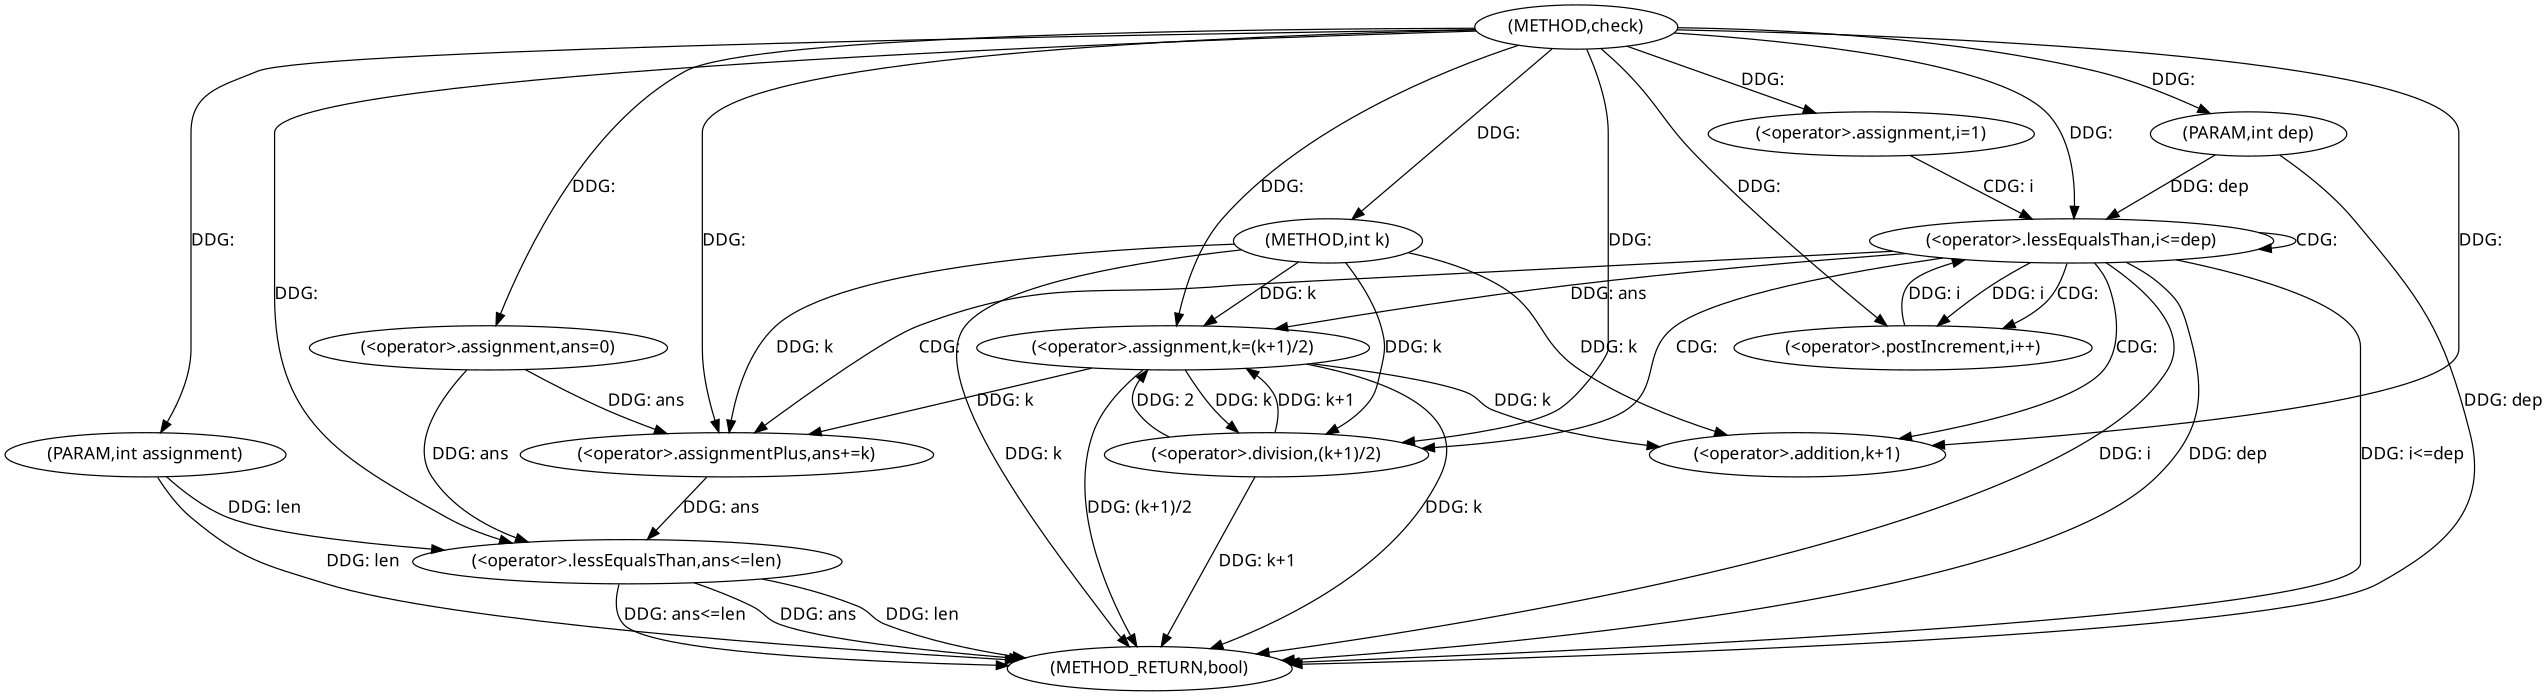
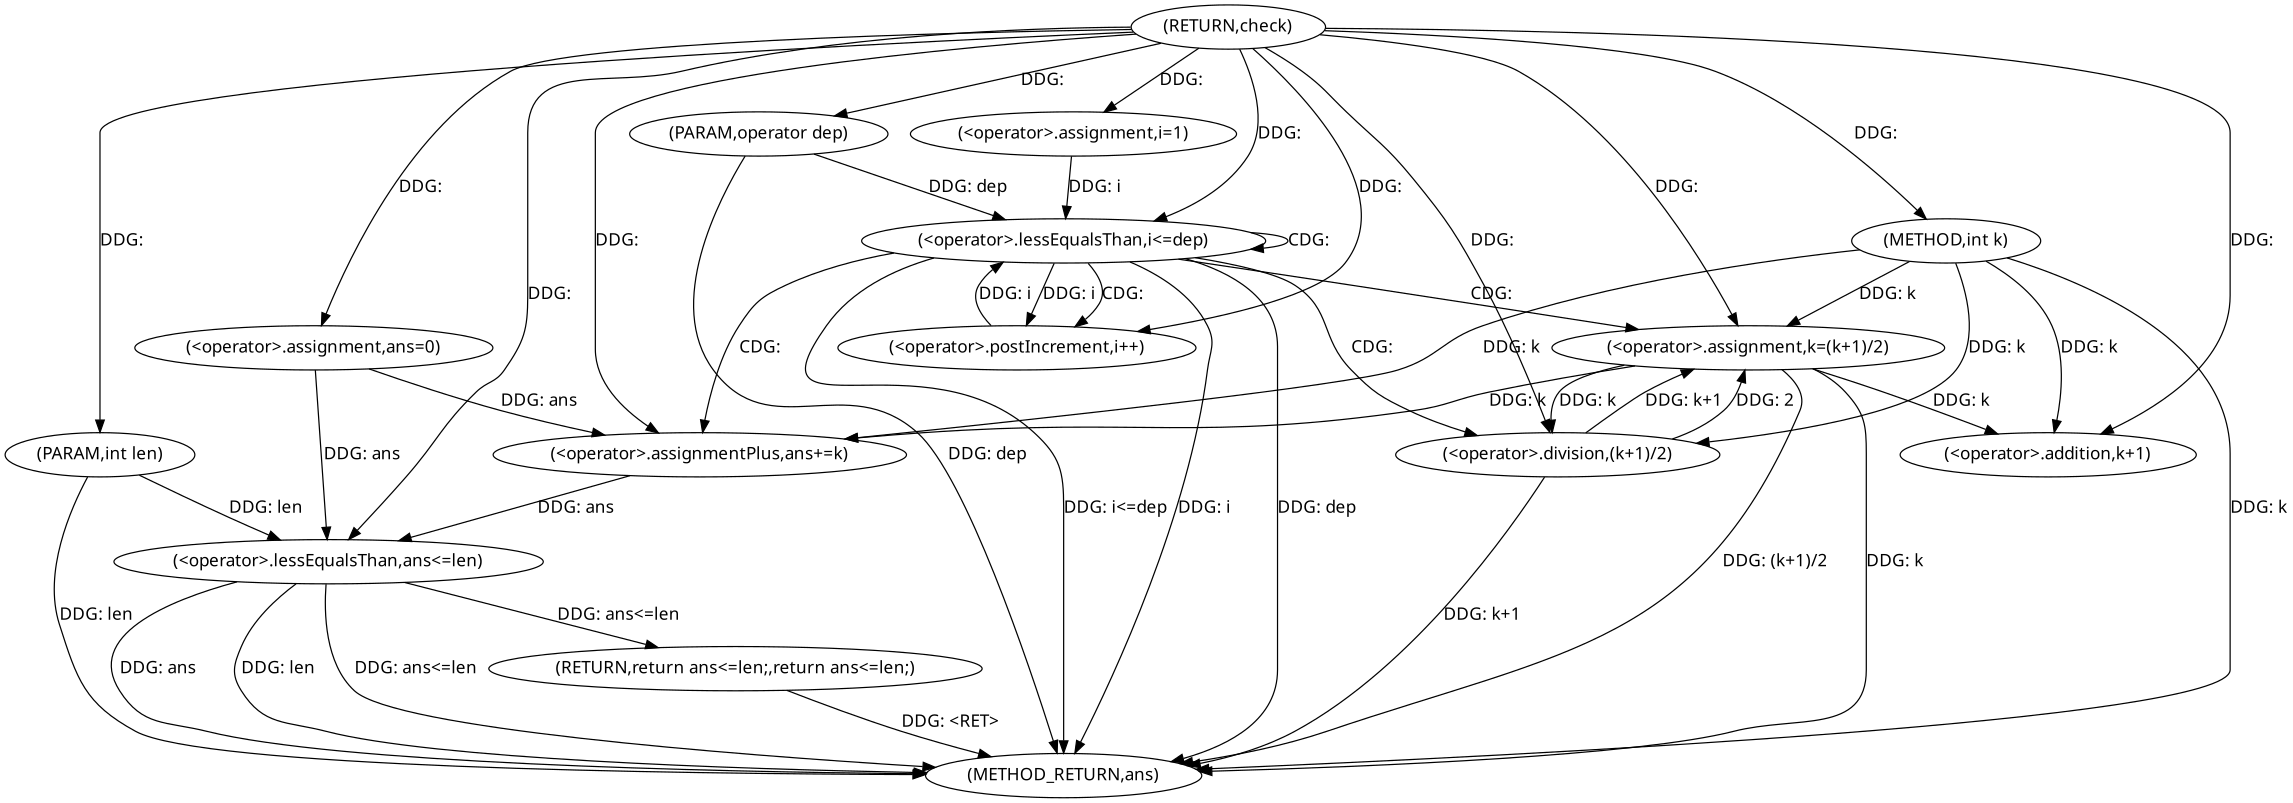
(1576, 27) -> (1228, 27)
(2249, 134) -> (759, 134)
(2009, 187) -> (1095, 187)
(1609, 294) -> (1494, 294)
(2066, 395) -> none
(146, 455) -> (100, 455)
none -> (735, 669)
(1150, 669) -> (1064, 776)
